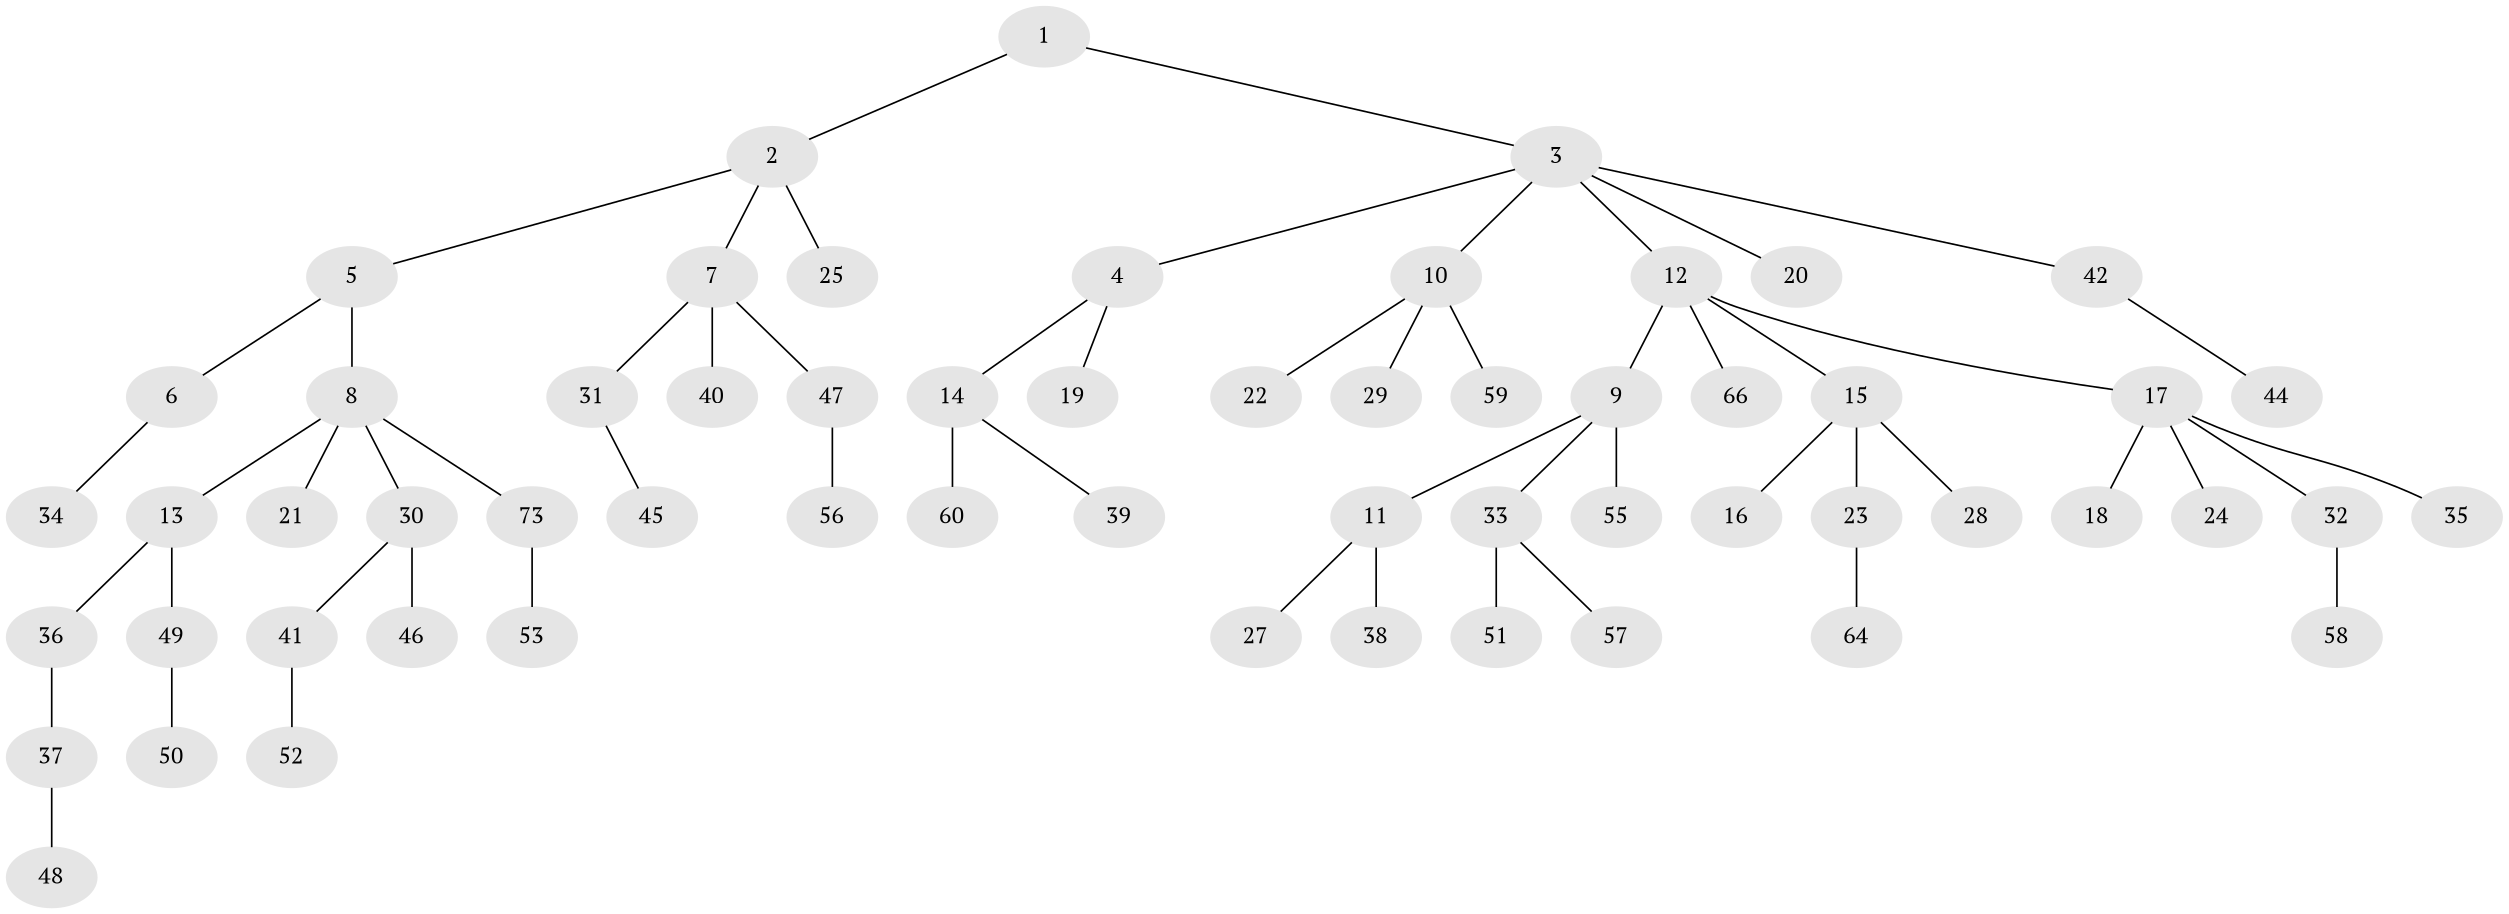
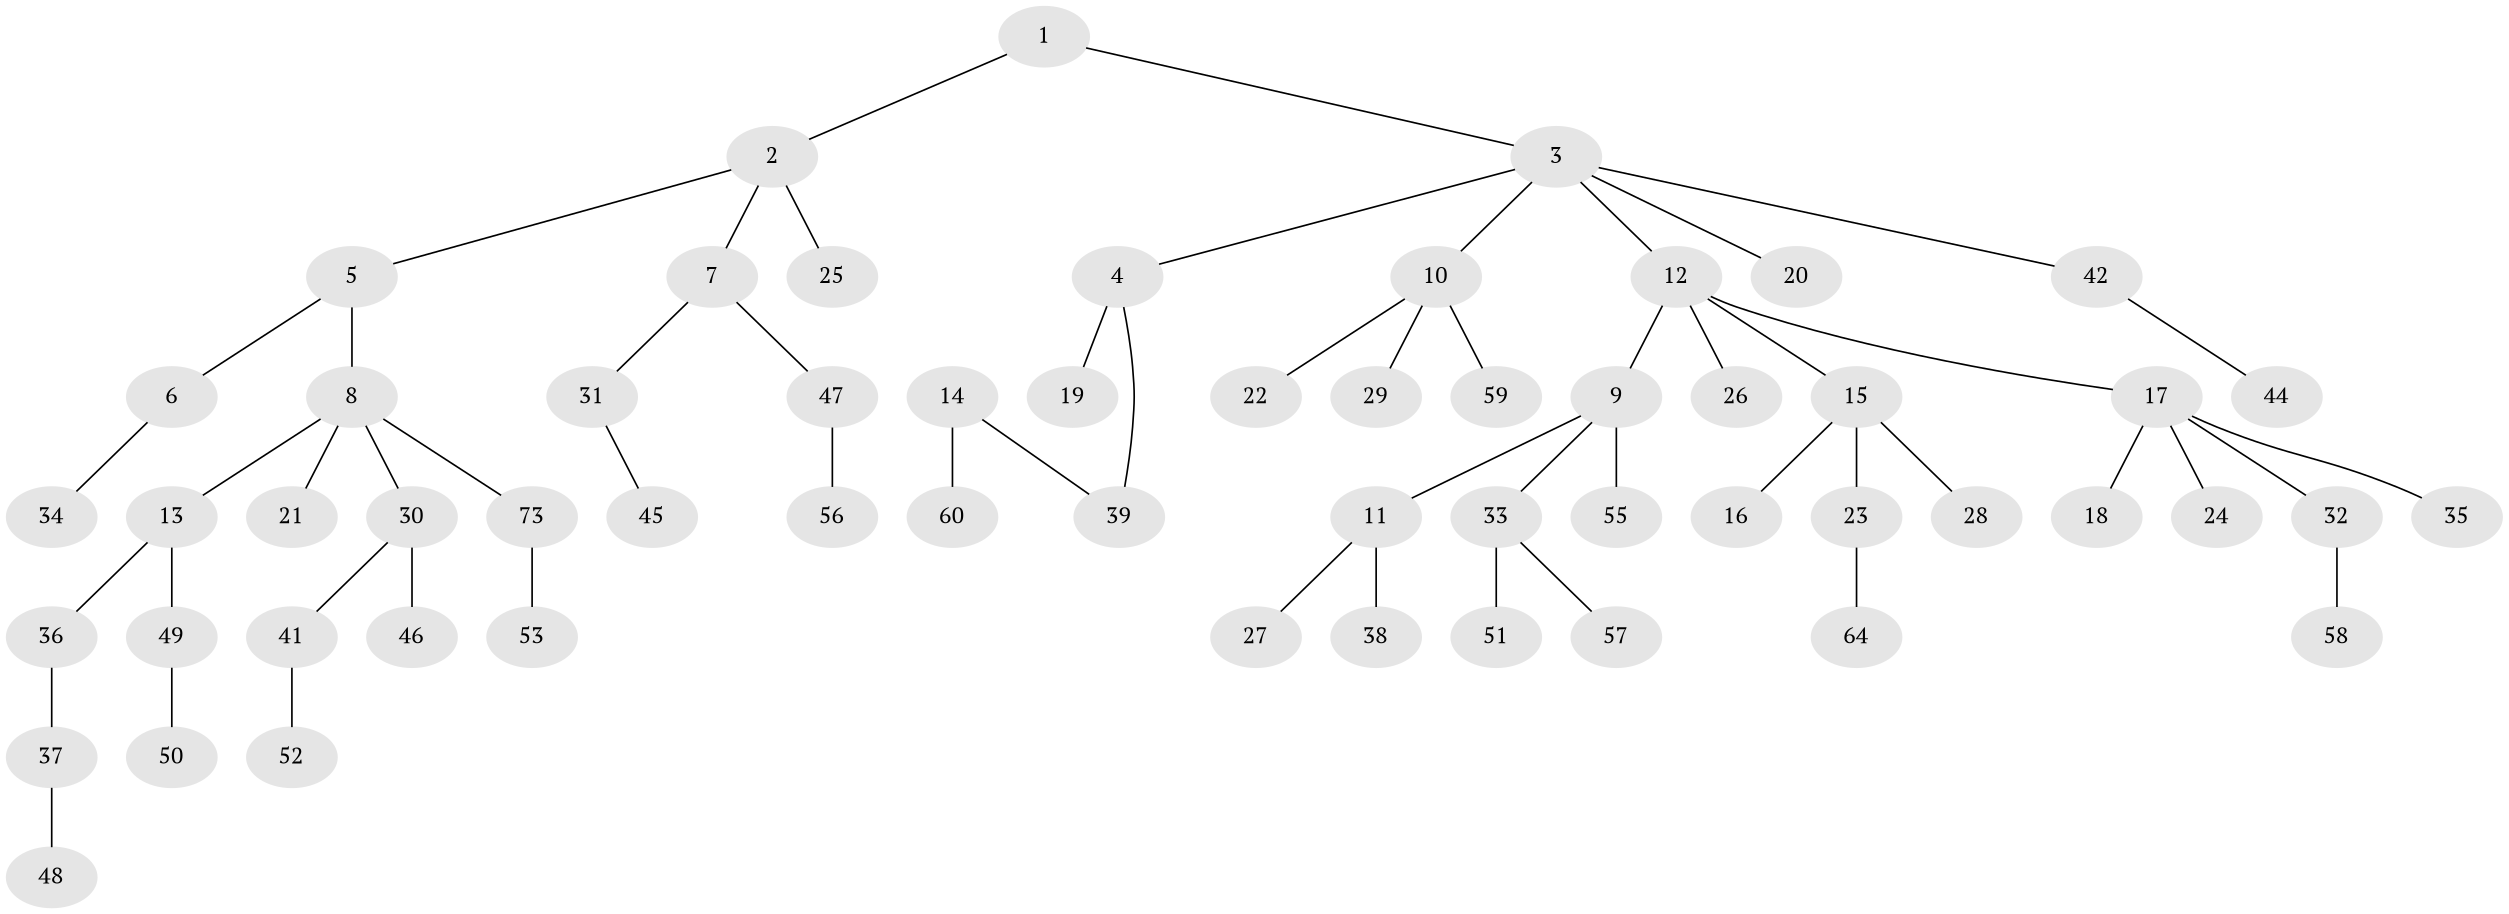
(1035, 337) -> (1134, 397)
(712, 397) -> none
(1736, 397) -> (1736, 397)
